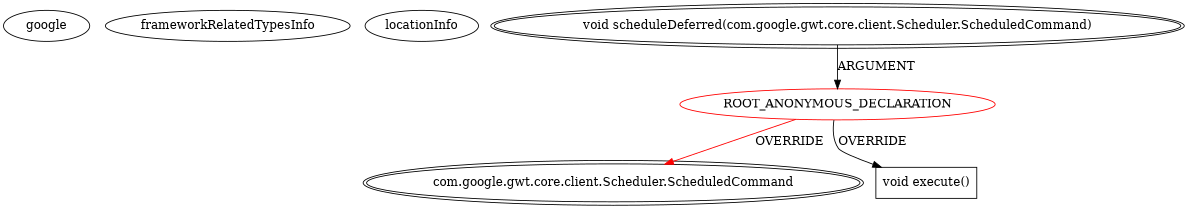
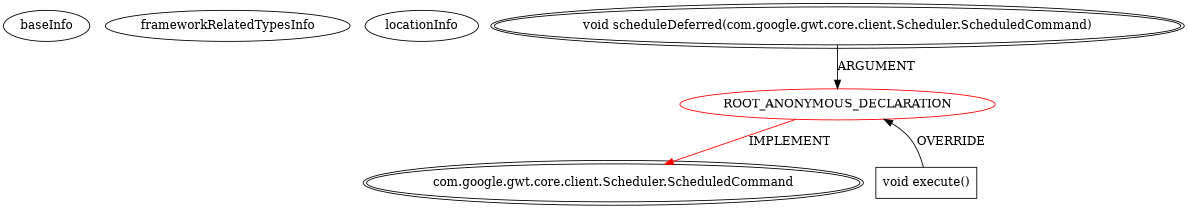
(47, 26) -> (47, 26)
(790, 142) -> (790, 142)
(842, 151) -> (912, 142)
